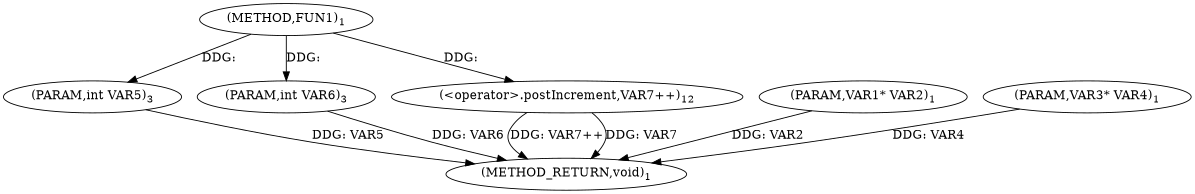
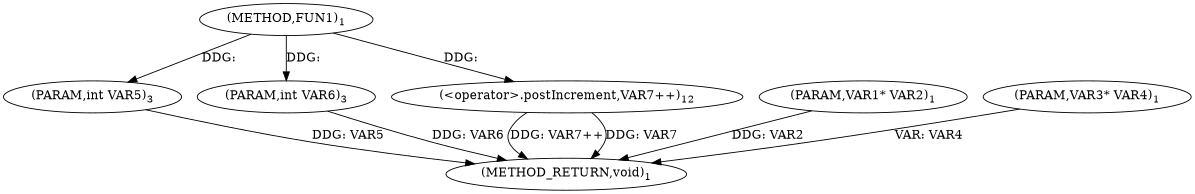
(929, 136) -> (929, 136)
